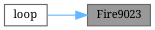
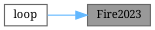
(119, 15) -> (119, 15)
